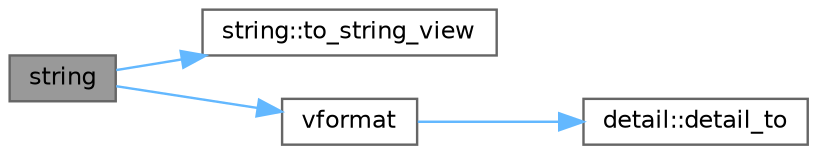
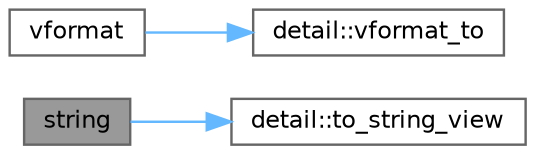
(350, 33) -> (379, 122)
(187, 97) -> none
(696, 122) -> (379, 33)
